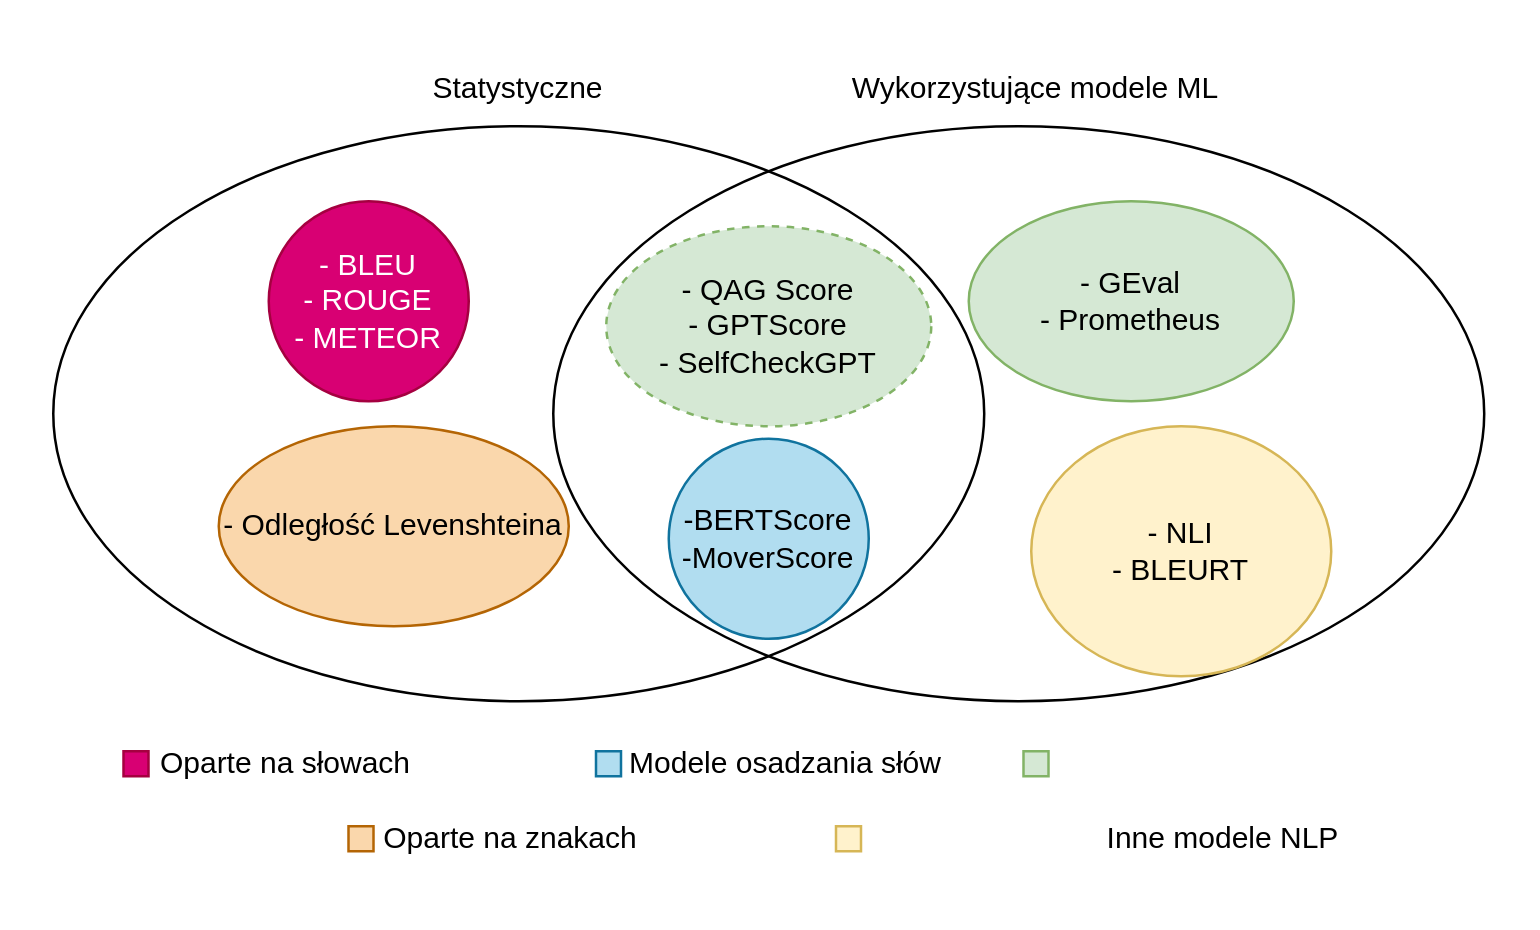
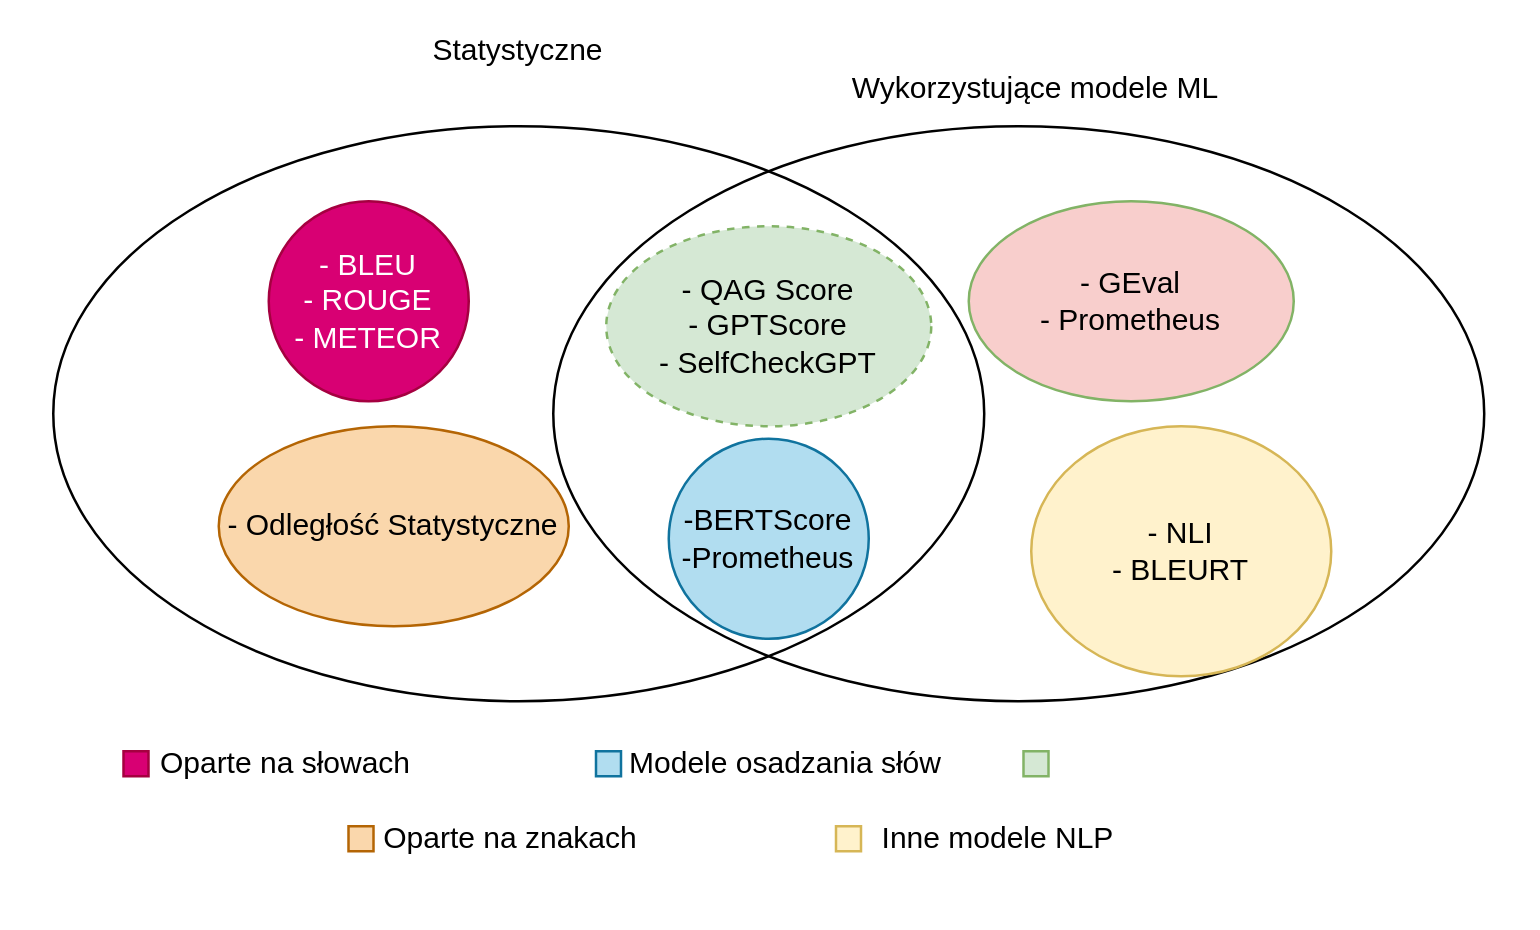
(519, 89) -> (519, 51)
(1131, 301) -> (1131, 301)
(394, 526) -> (394, 526)
(769, 539) -> (769, 539)
(1224, 839) -> (999, 839)
